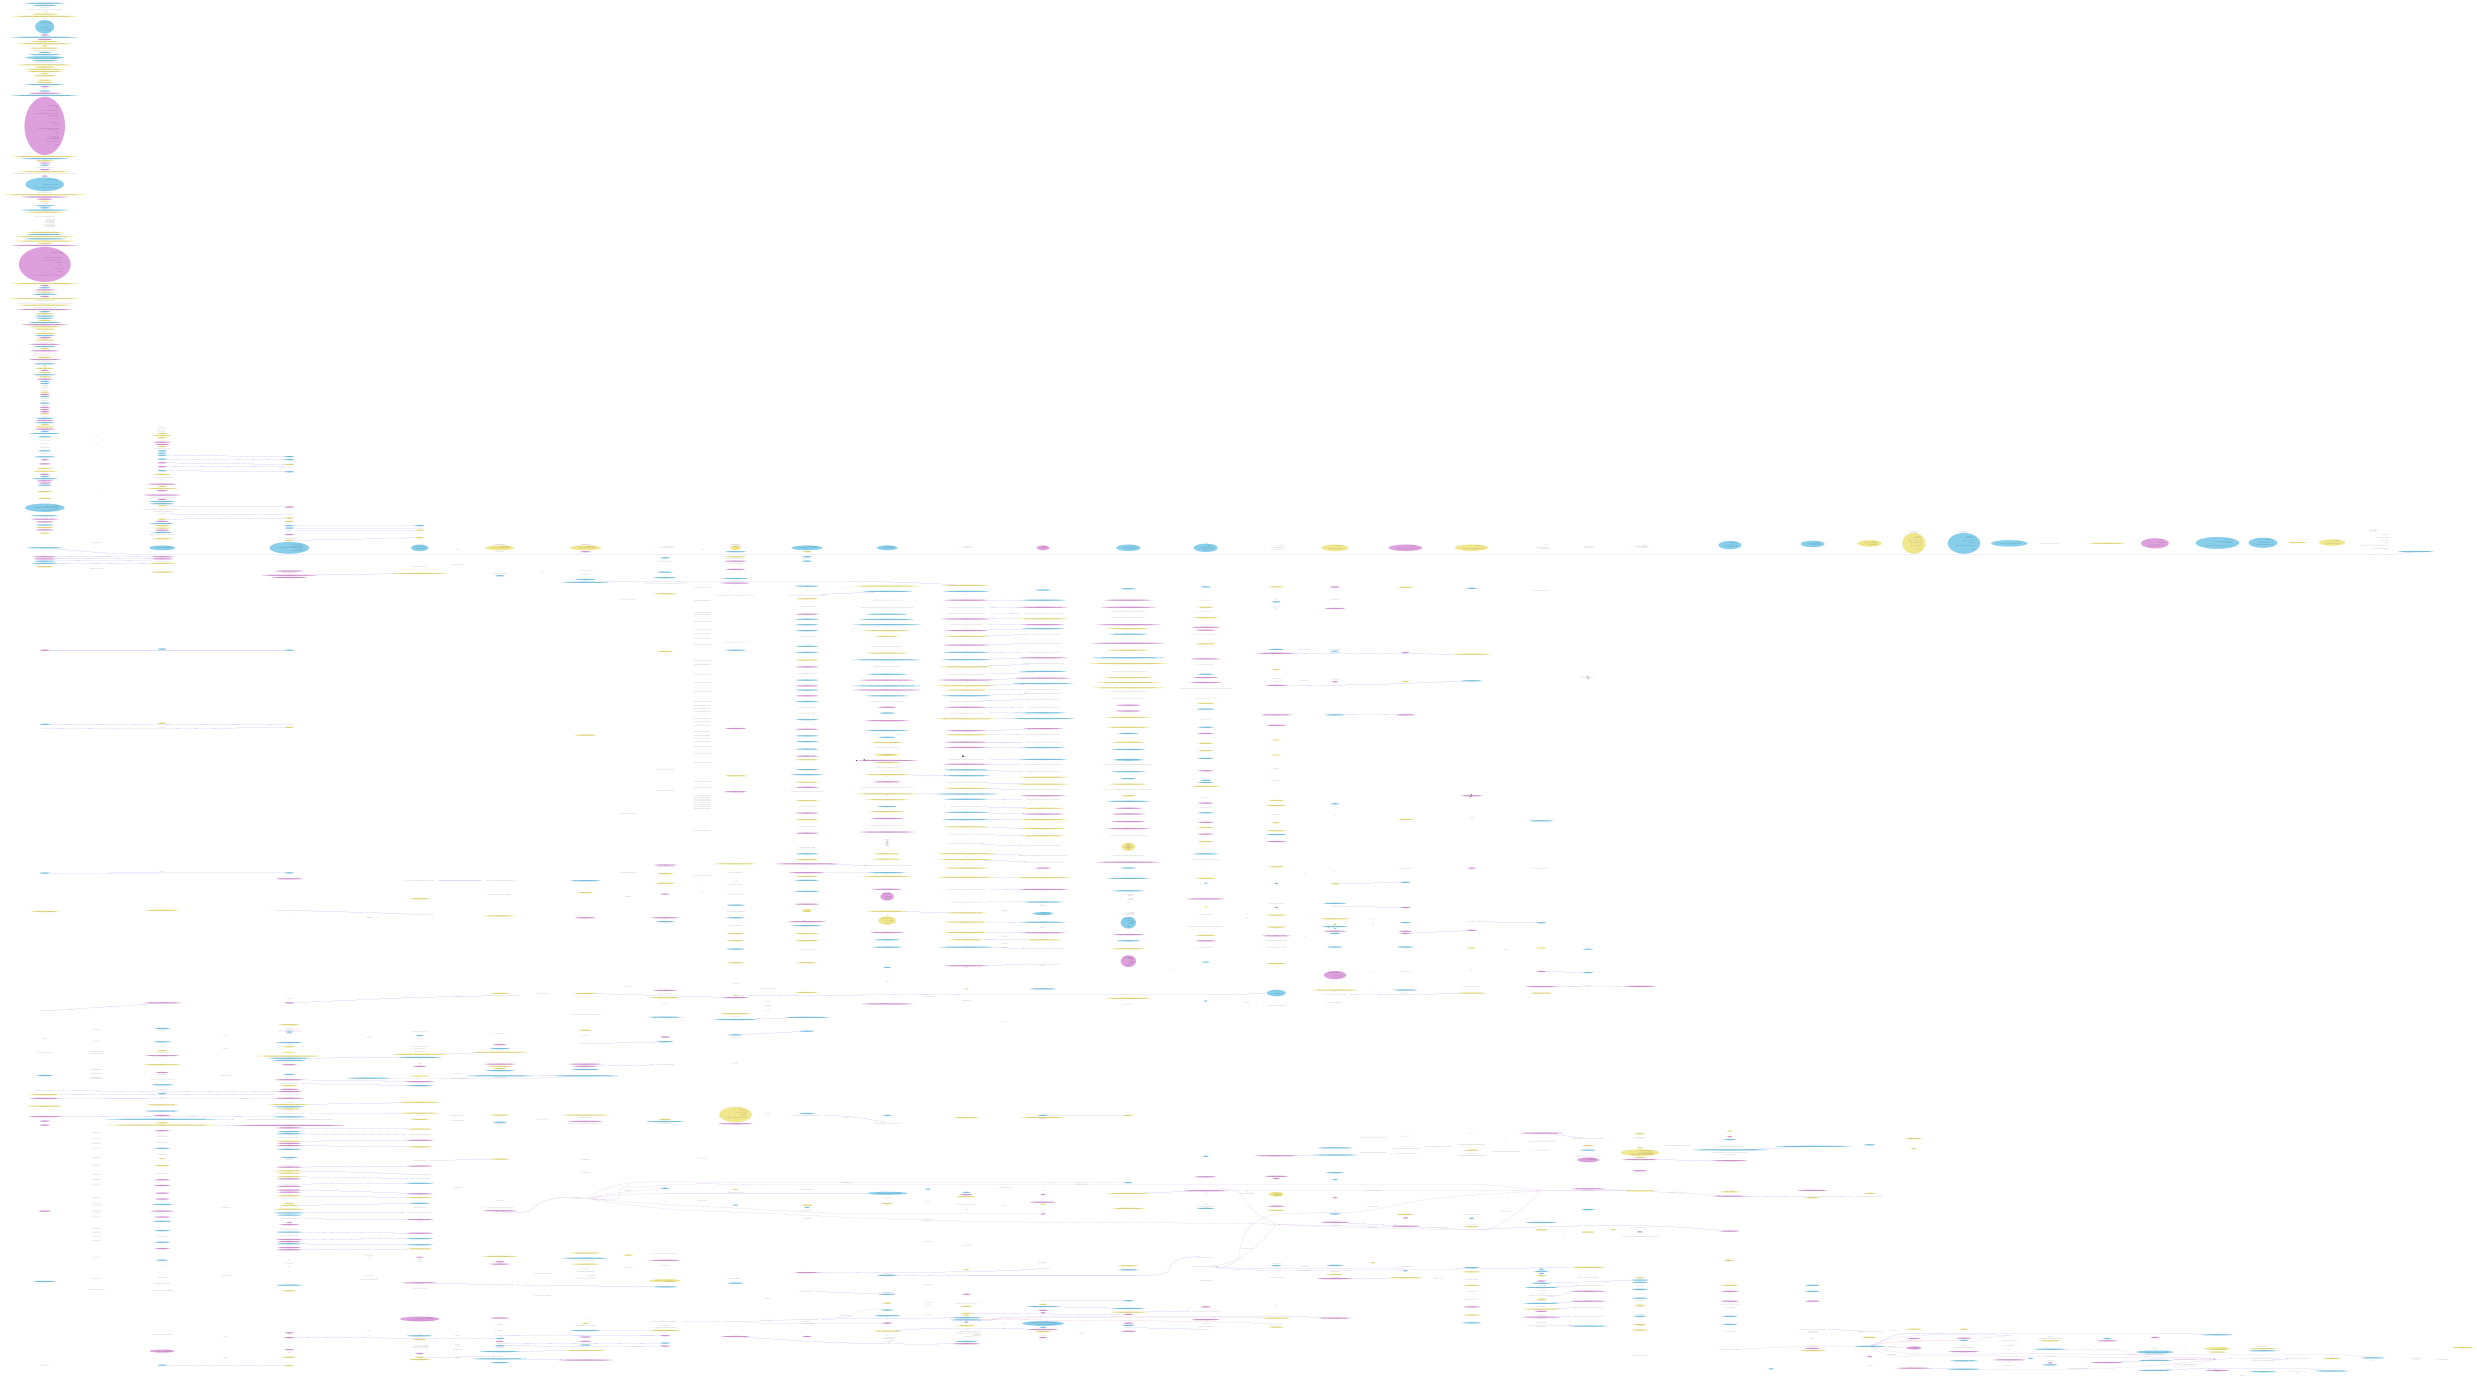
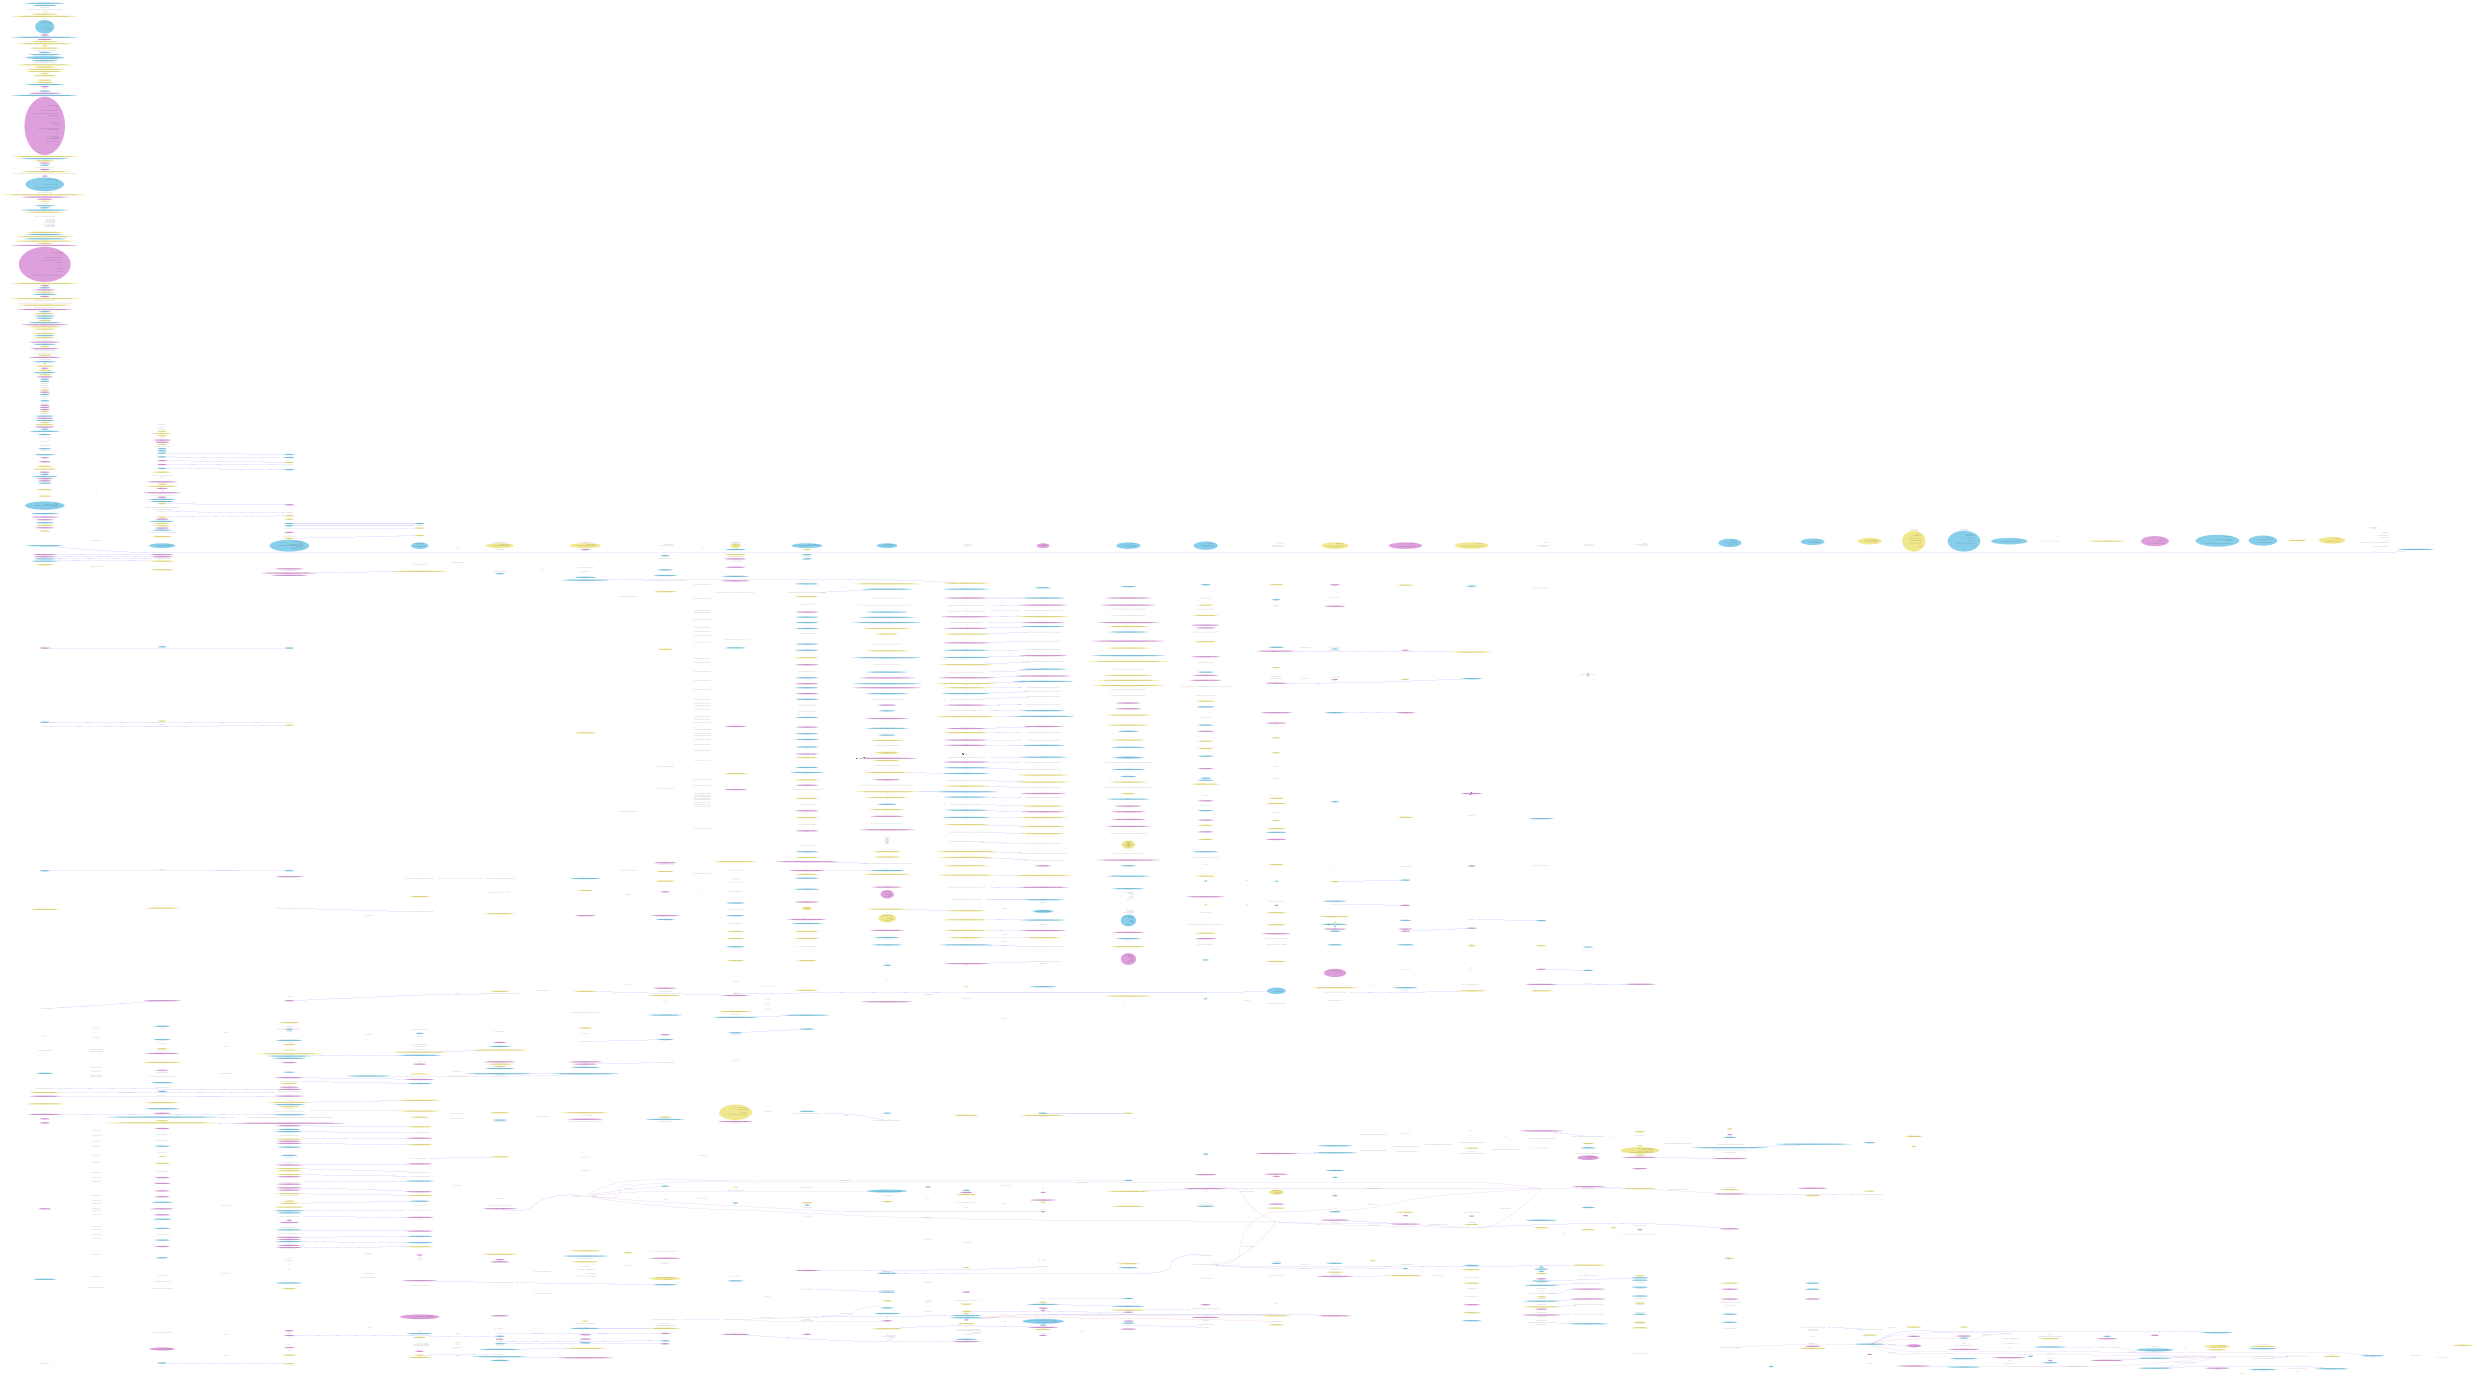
(45, 338) -> none
